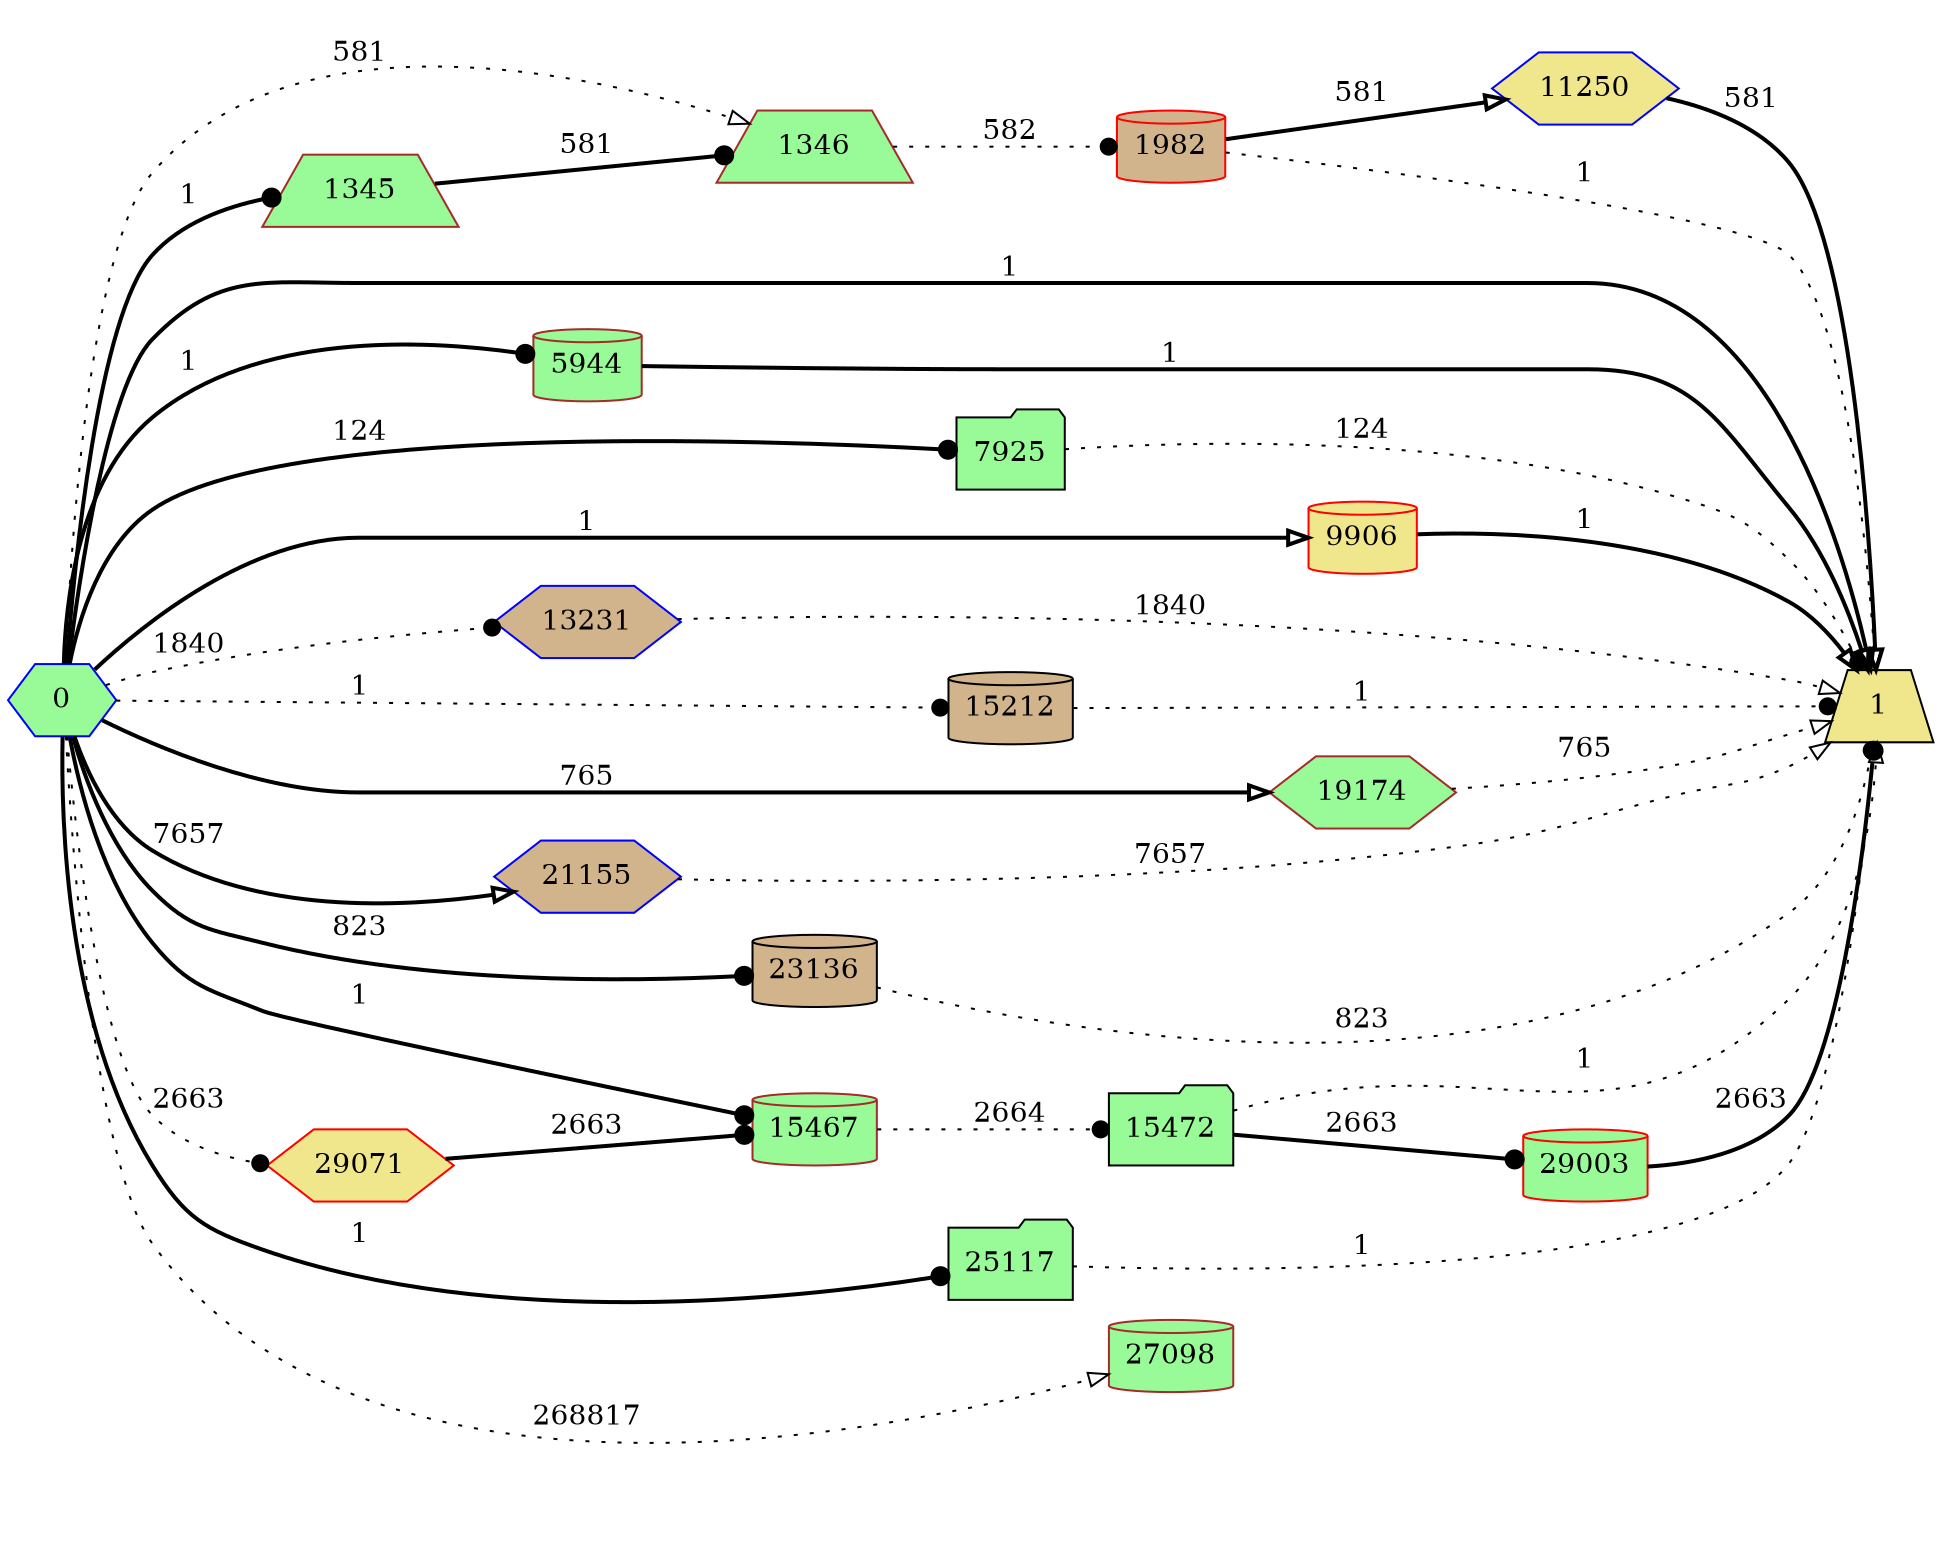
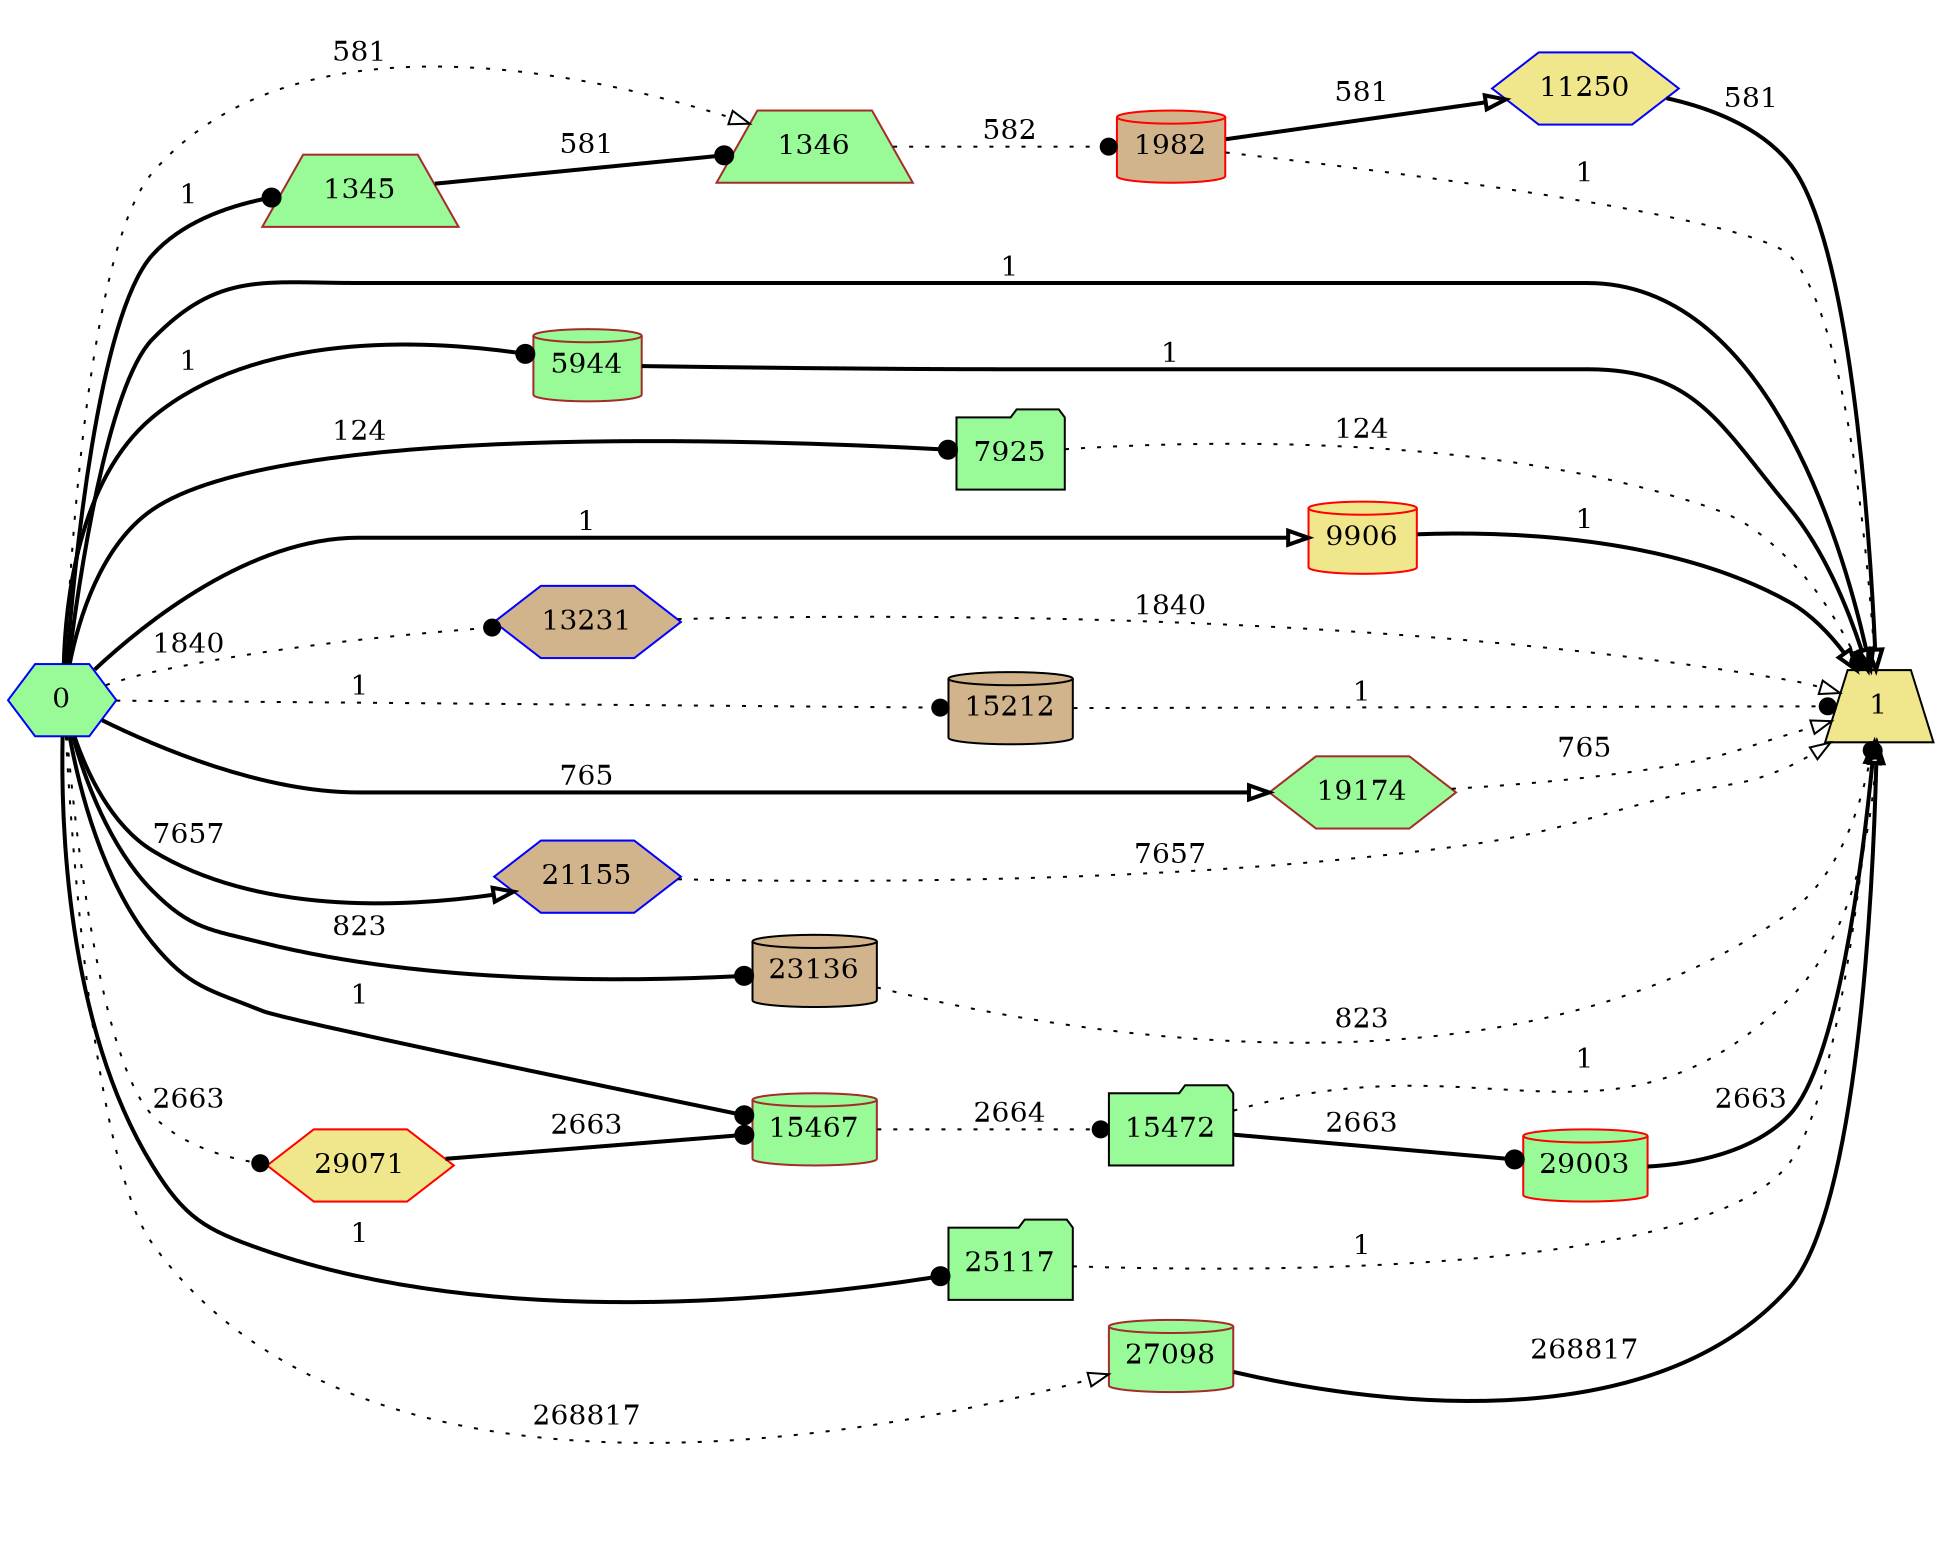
(1810, 1080) -> (1810, 1080)
none -> (1770, 1304)
